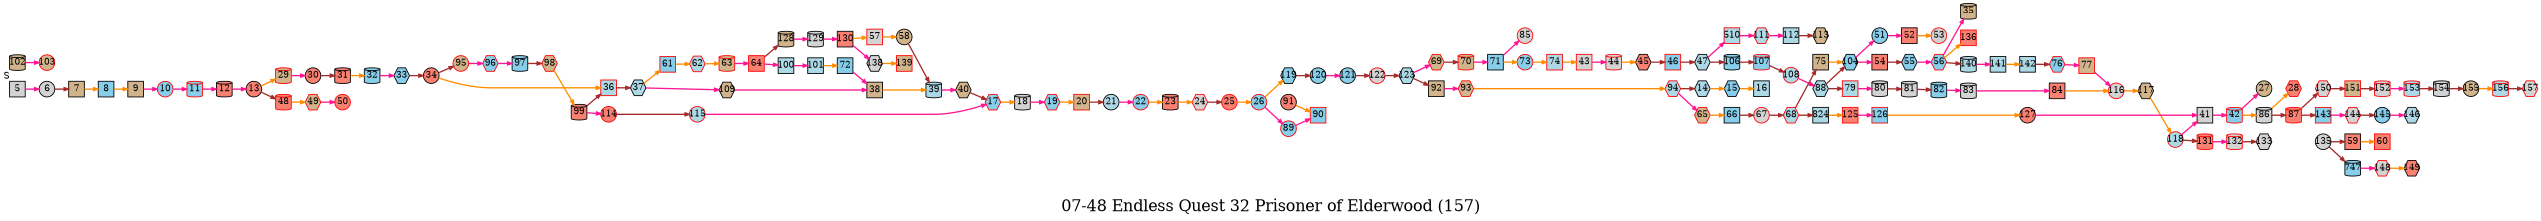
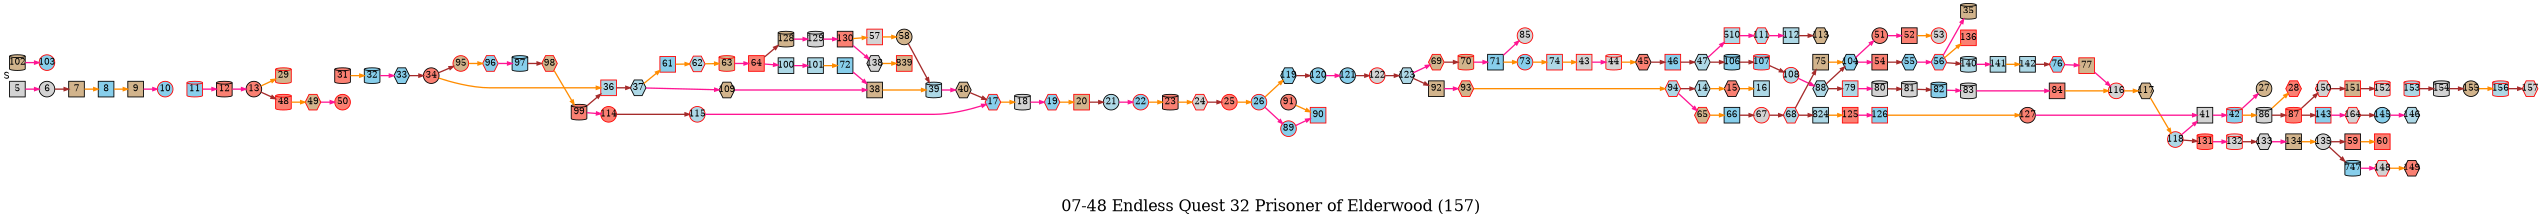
(1880, 36) -> (1880, 36)
(47, 63) -> (47, 63)
(473, 63) -> (473, 63)
(904, 63) -> (904, 63)
(313, 76) -> none
(178, 89) -> none
(1732, 89) -> (1732, 89)
(2395, 89) -> none
(2353, 115) -> (2353, 115)
none -> (2294, 142)
